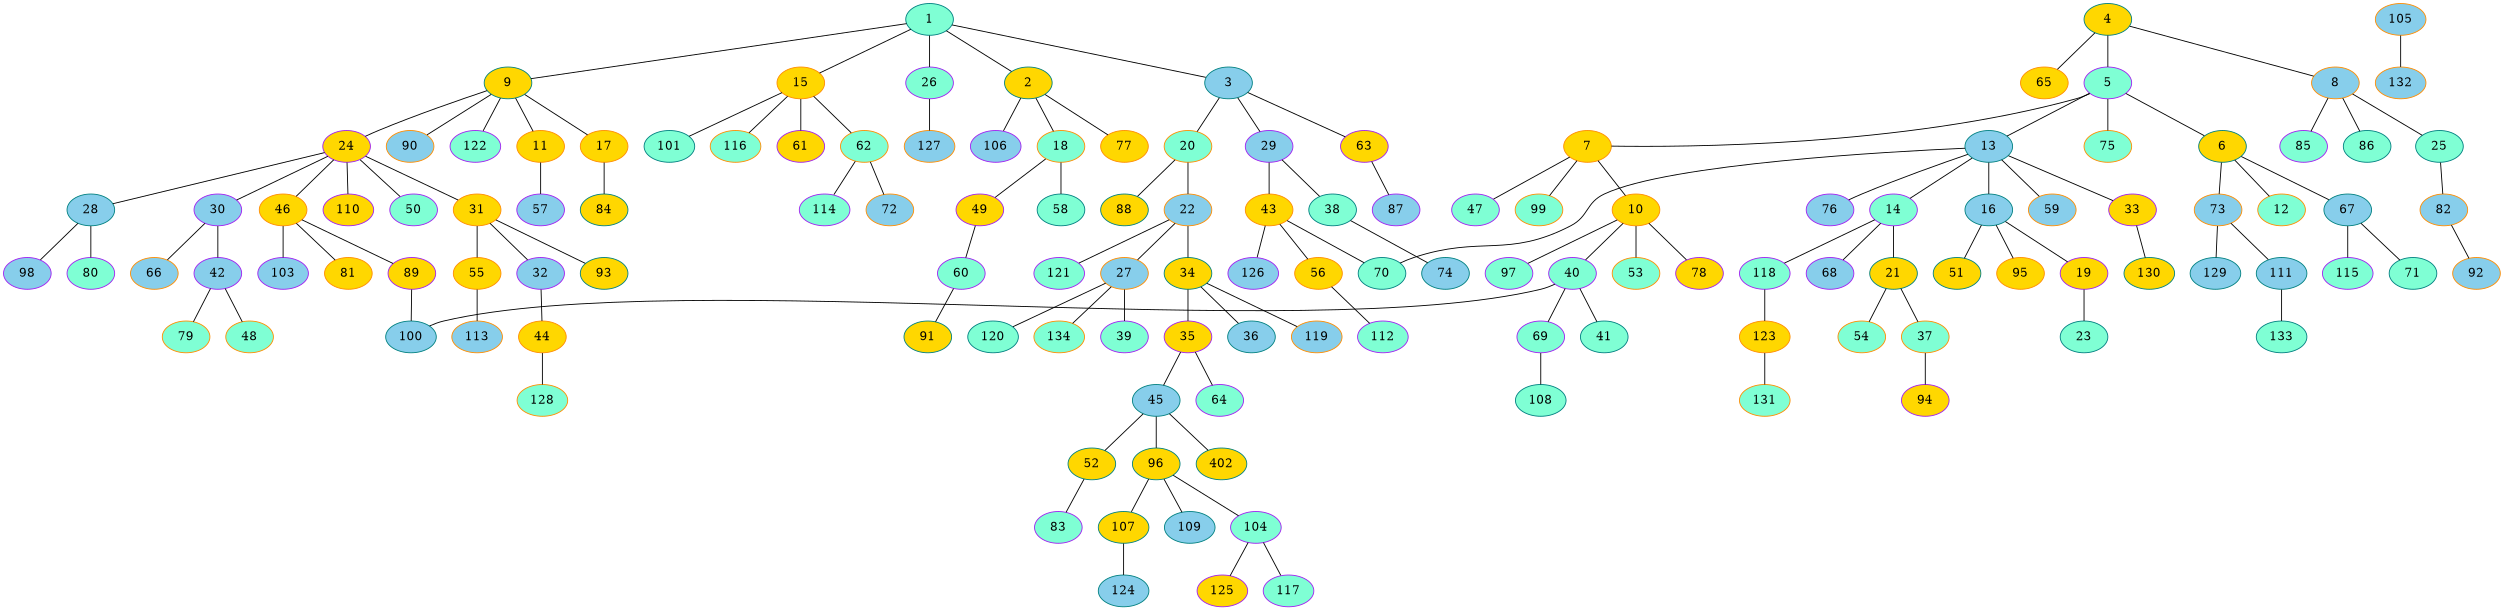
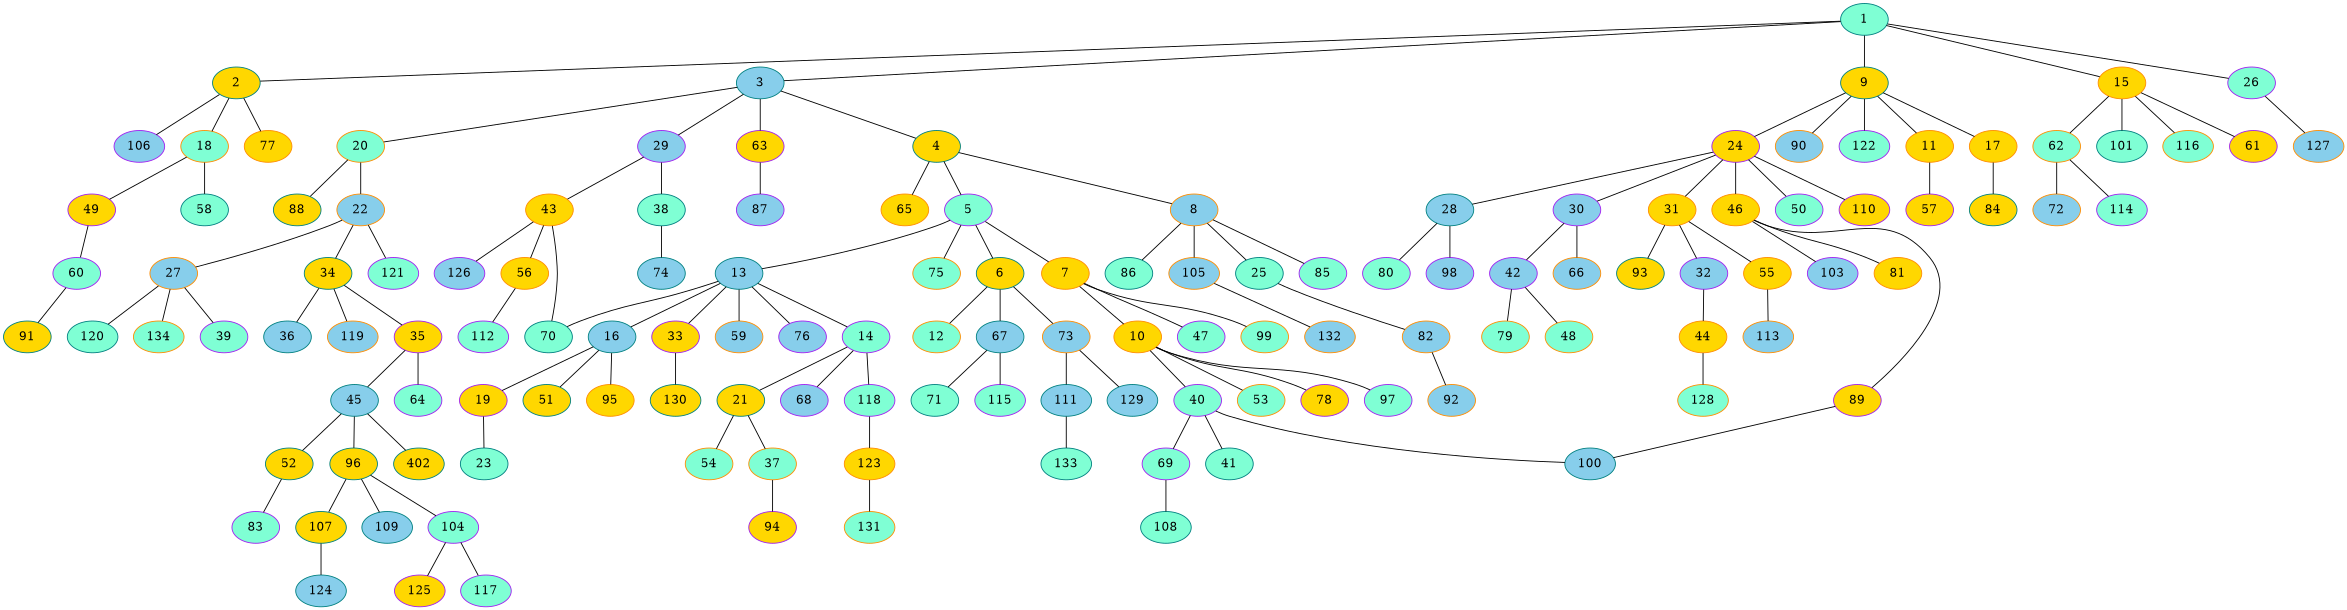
none -> (848, 115)
(541, 210) -> (1930, 210)
none -> (1194, 242)
